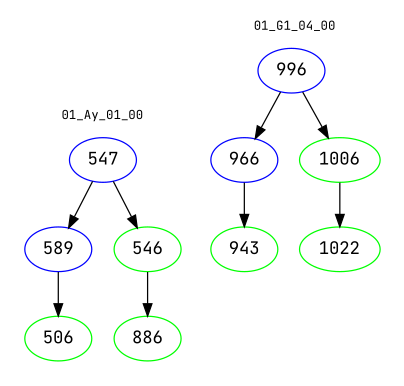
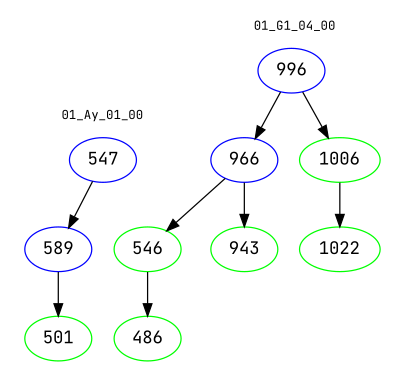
(122, 199) -> (209, 193)
(58, 339) -> (58, 339)
(148, 339) -> (148, 339)
